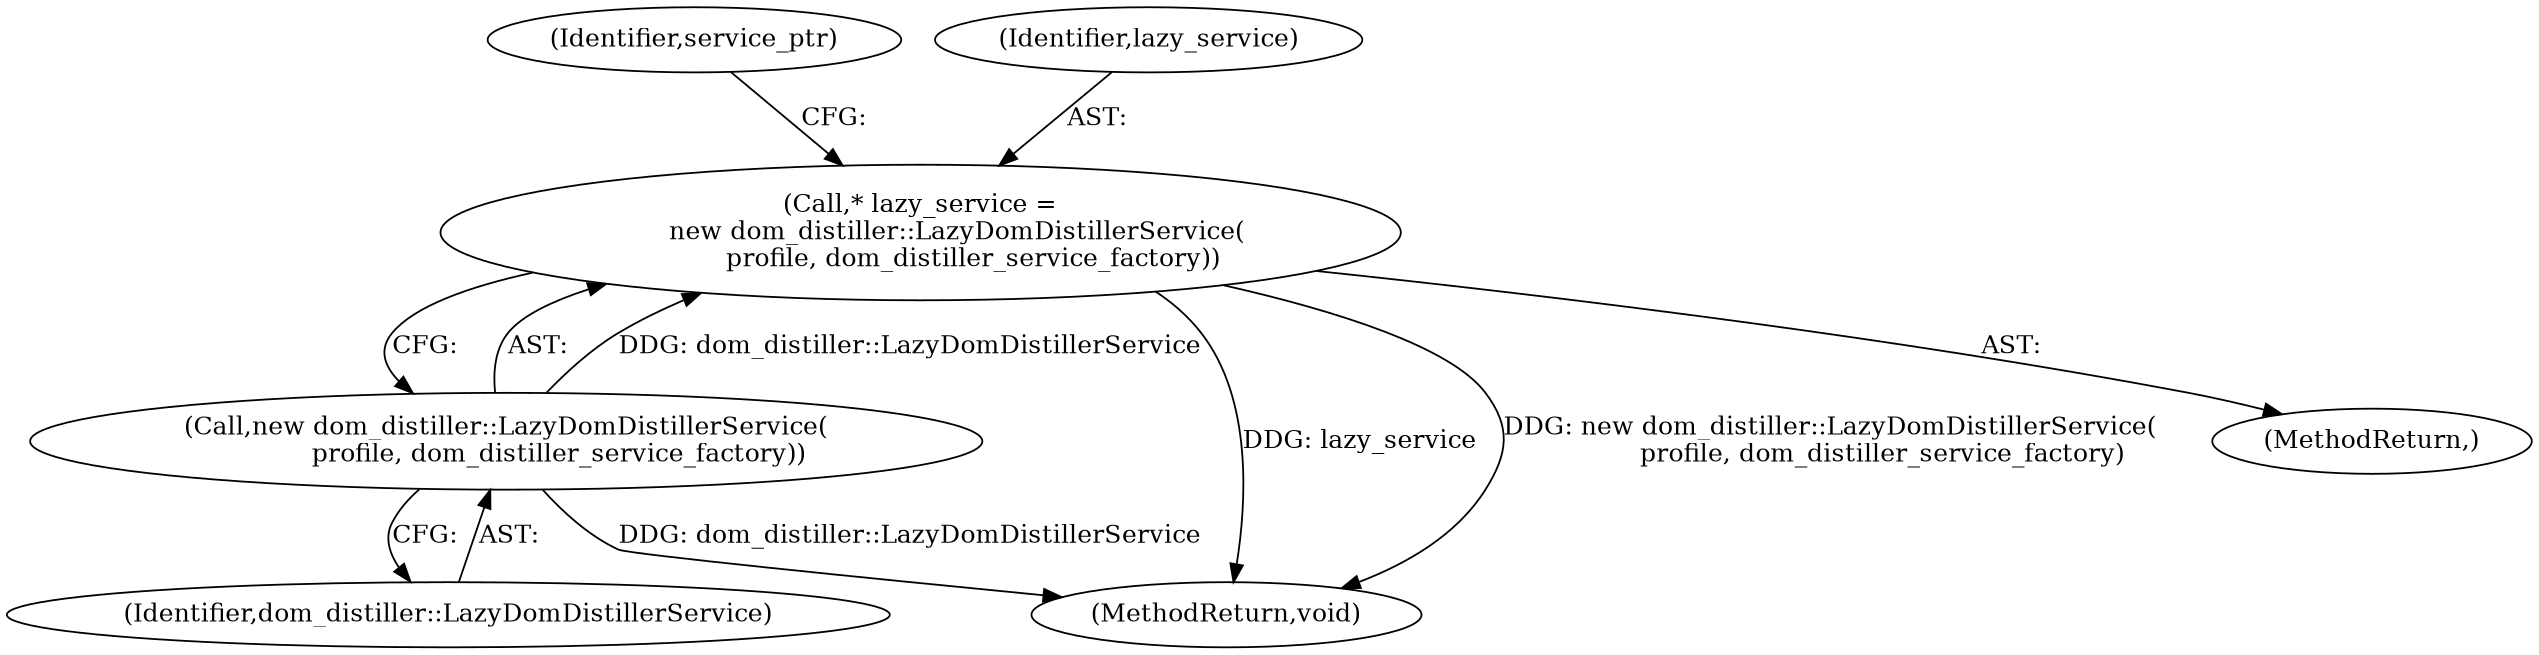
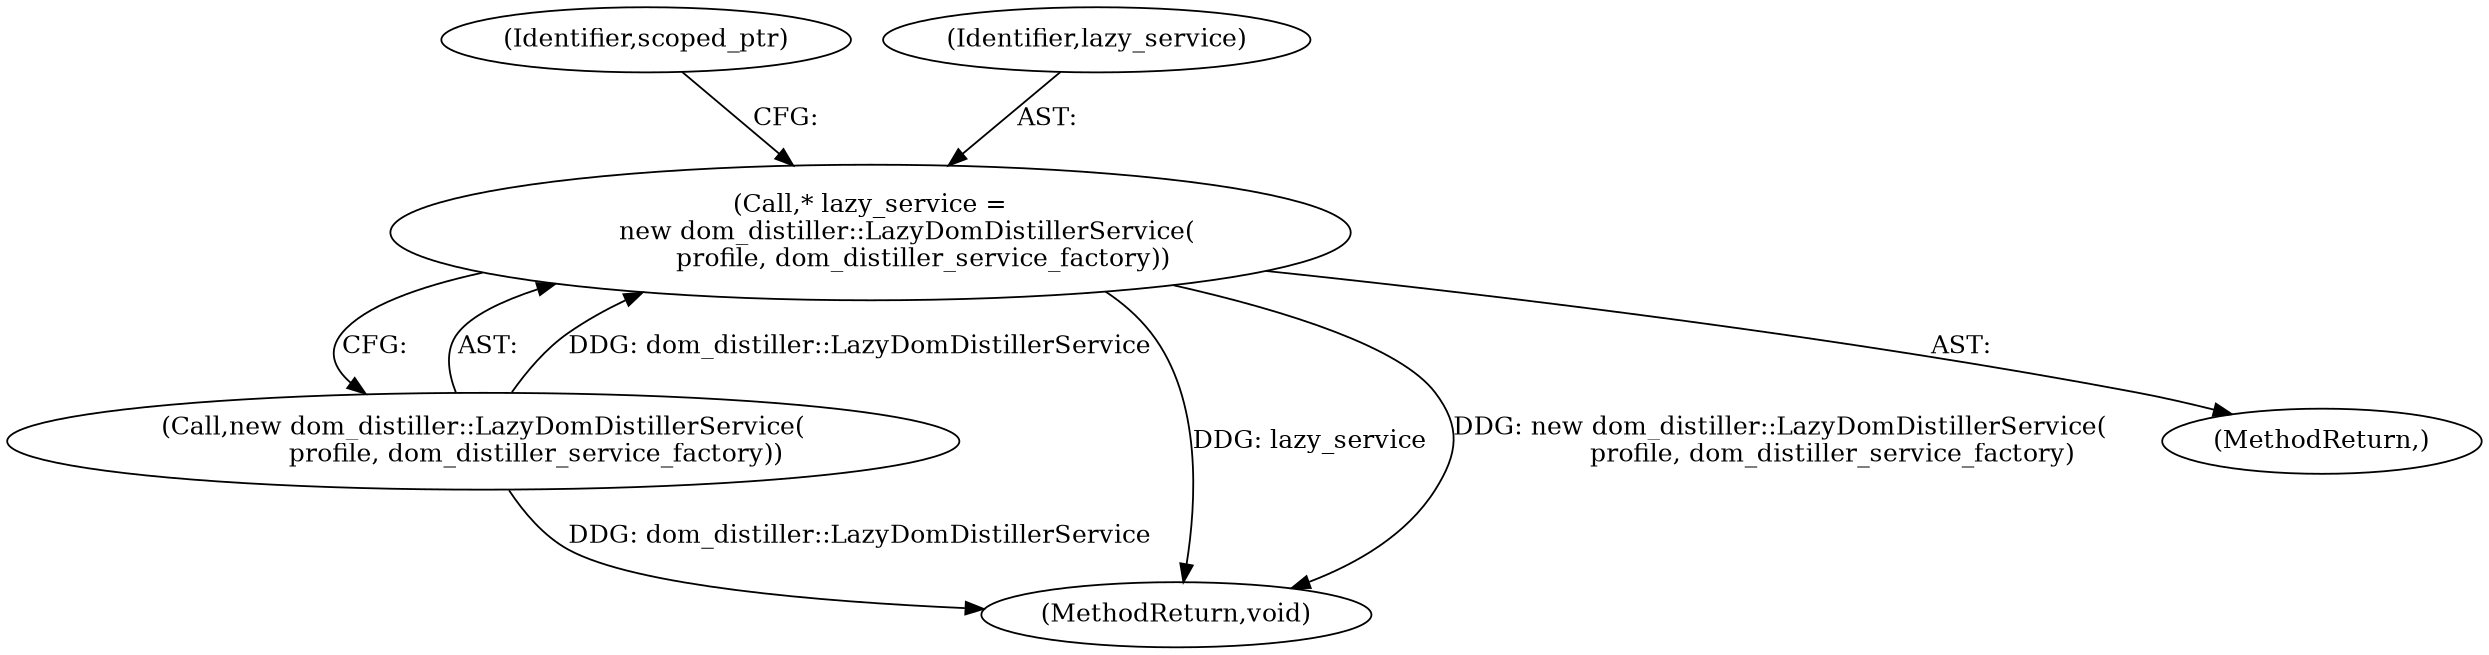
(694, 40) -> (646, 40)
(448, 615) -> none
